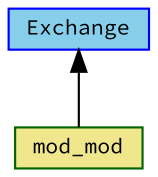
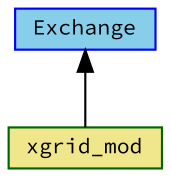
(79, 148) -> (85, 148)
